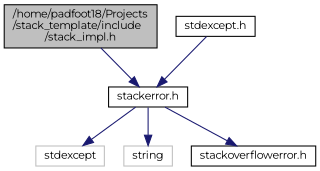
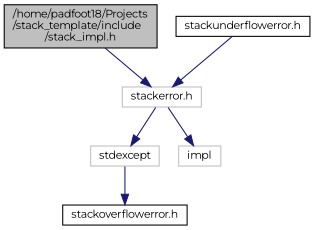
(216, 26) -> (243, 26)
(148, 97) -> (162, 97)
(196, 124) -> (125, 180)
(148, 156) -> (200, 156)
